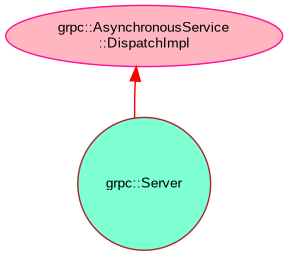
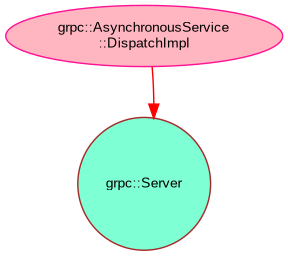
(135, 100) -> (153, 85)
